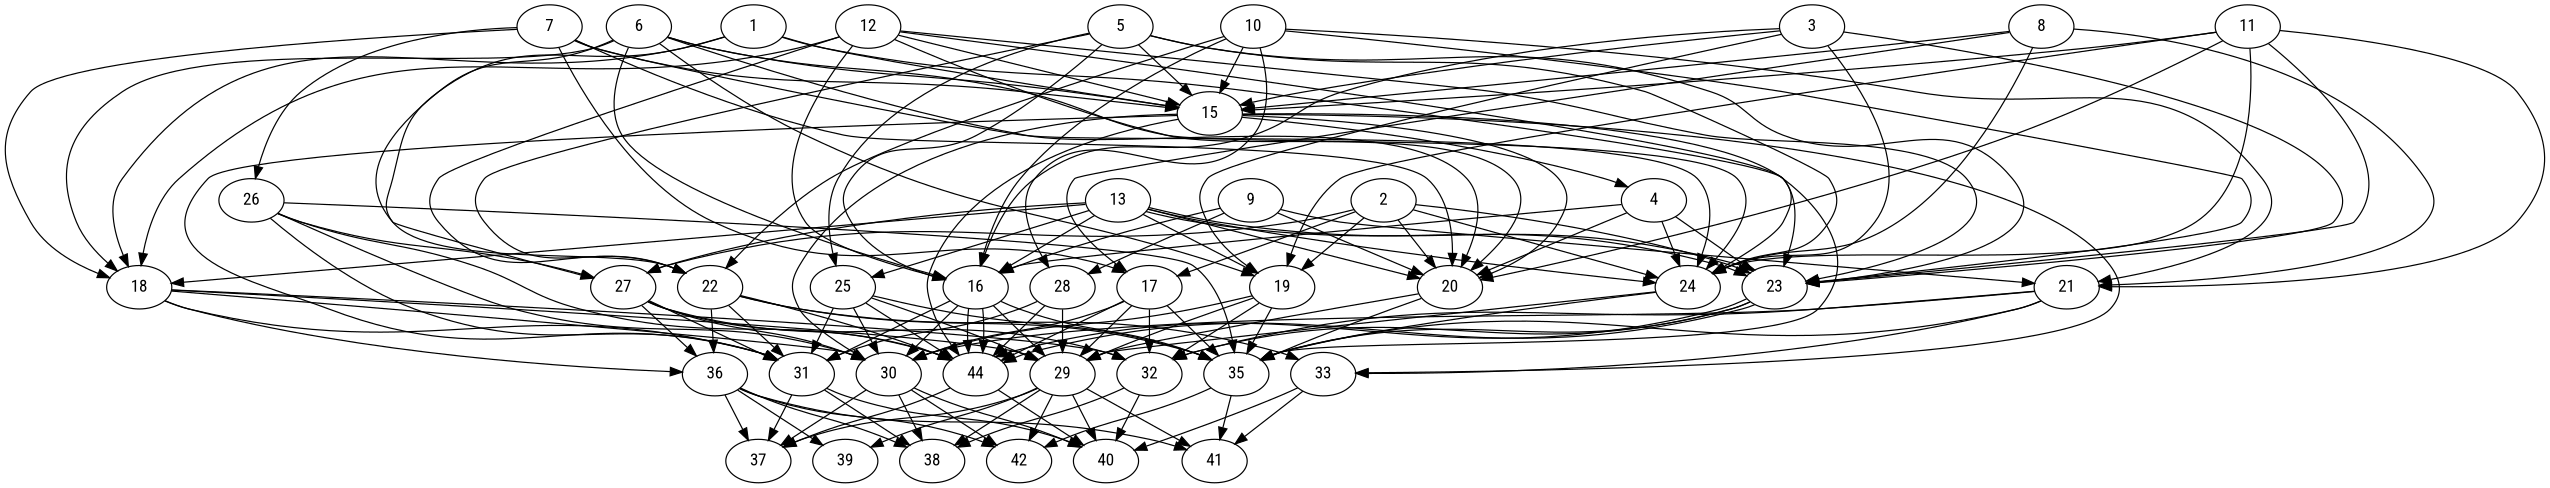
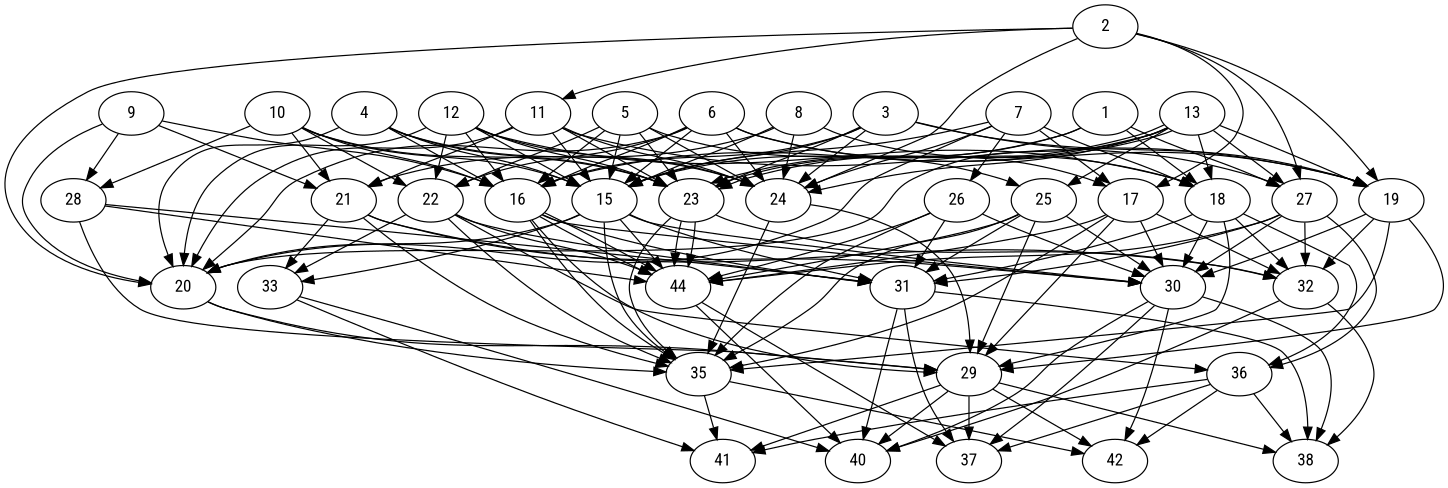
(1431, 141) -> (478, 156)
(1571, 227) -> (822, 46)
(429, 247) -> (1092, 150)
(845, 461) -> none
